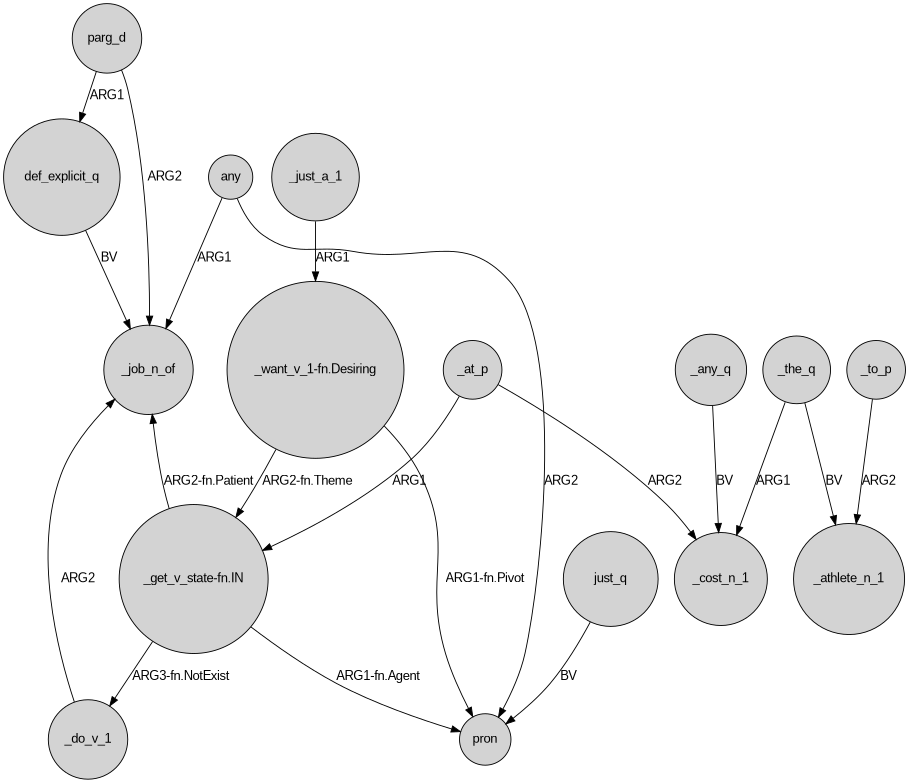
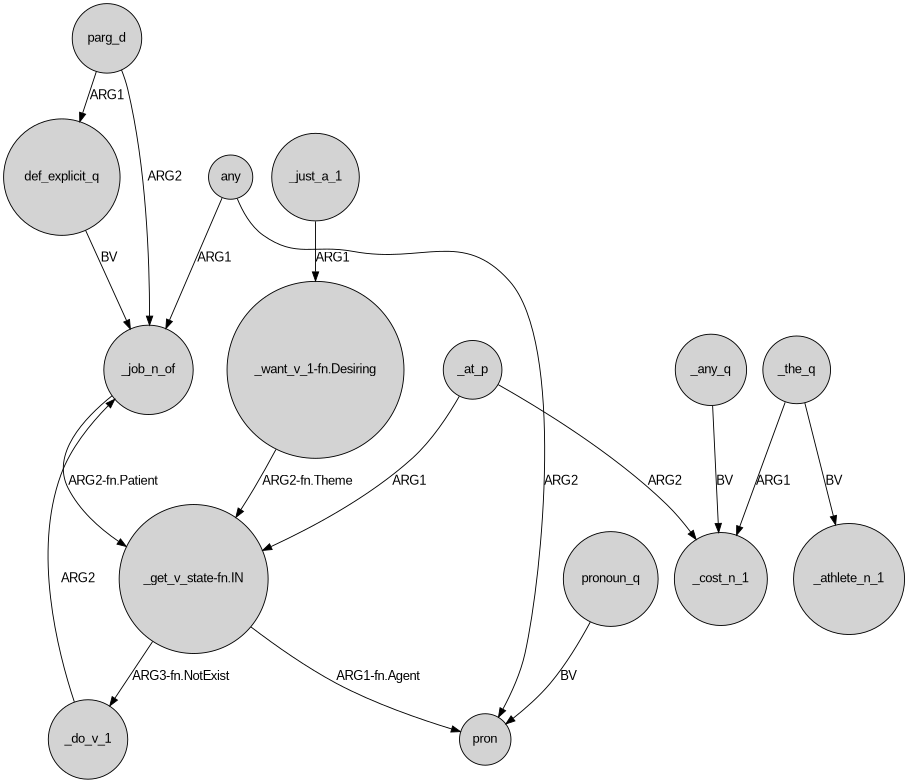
(876, 370) -> none
(159, 466) -> (65, 480)
(438, 562) -> none
(611, 579) -> (611, 579)
